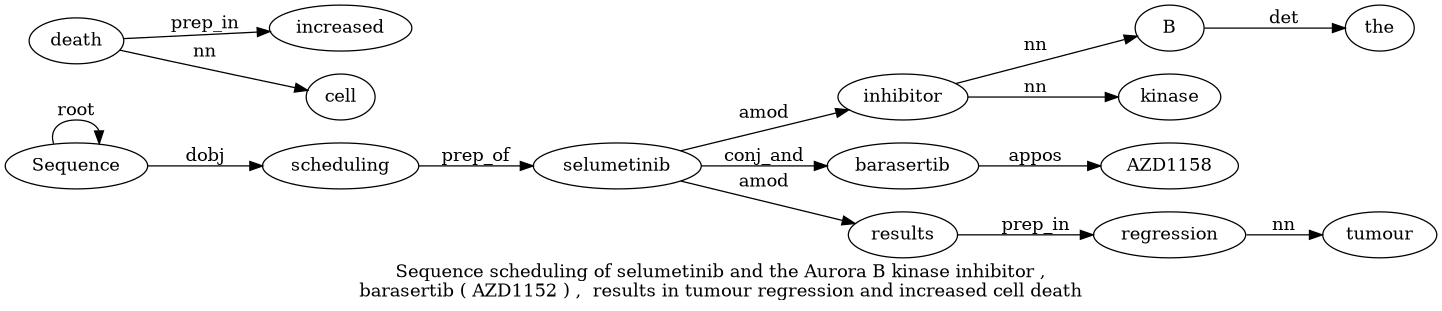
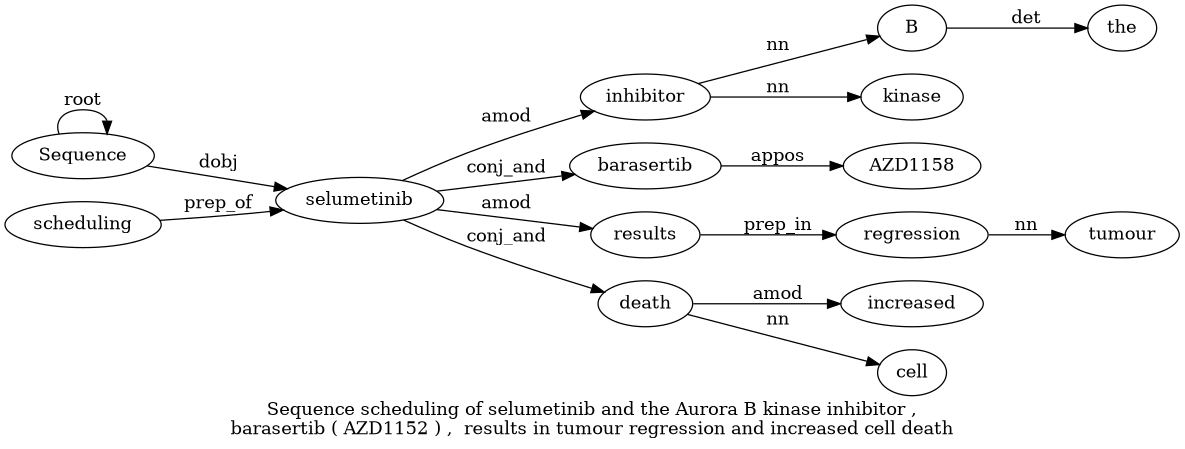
(205, 24) -> (778, 294)
(199, 166) -> (211, 176)
none -> (497, 257)
